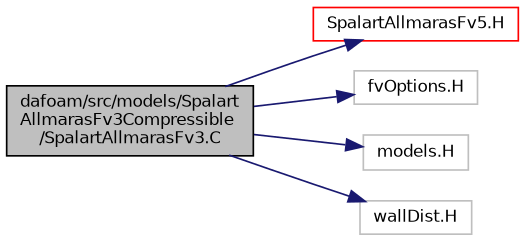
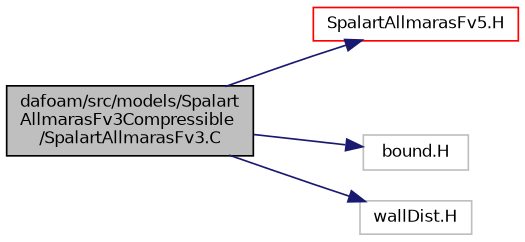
(416, 88) -> none
(416, 152) -> (416, 152)
